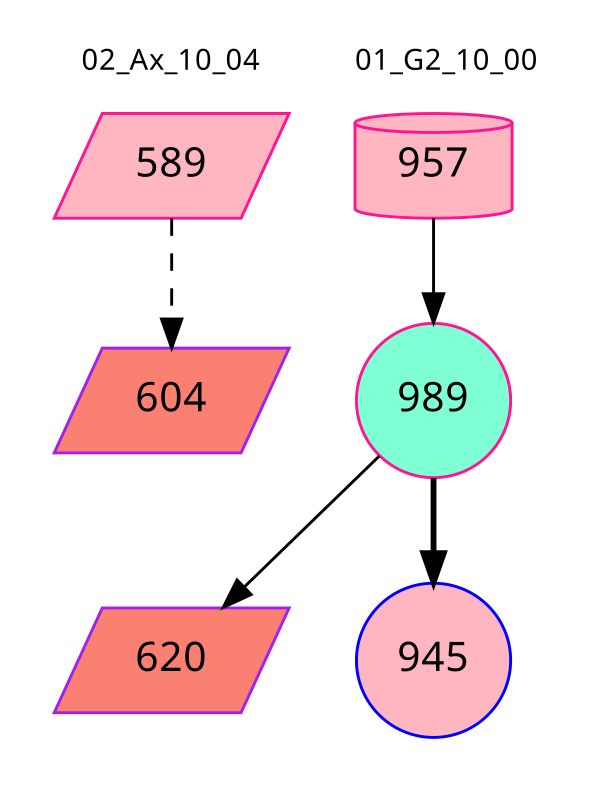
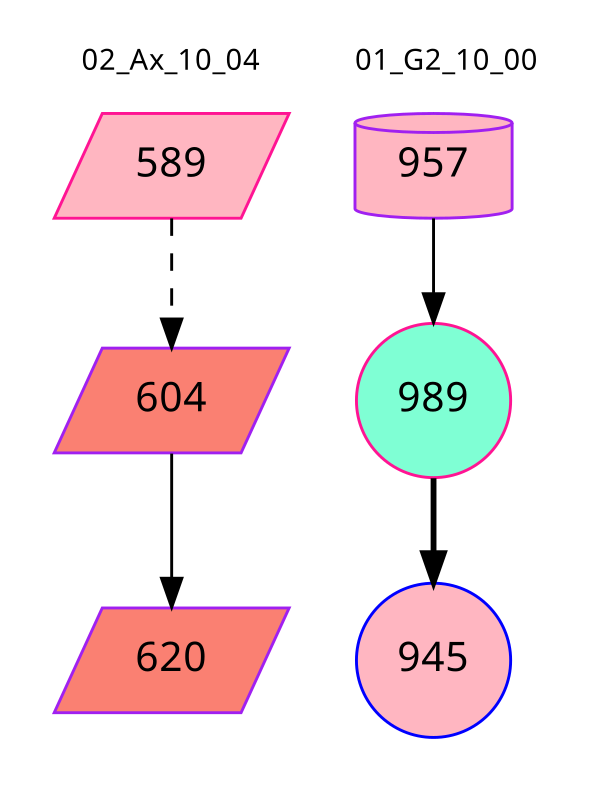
(434, 166) -> (434, 166)
(288, 544) -> (172, 516)
